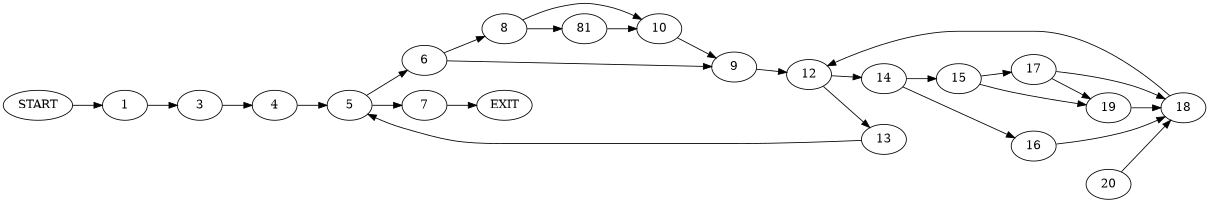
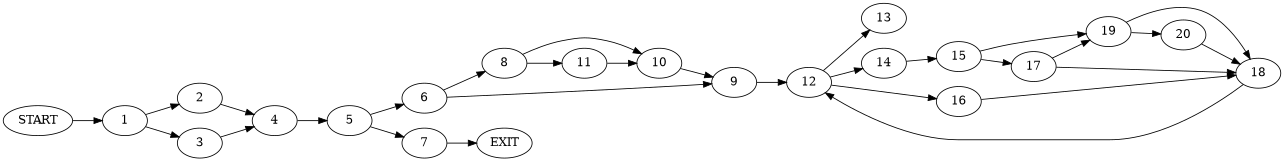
(584, 29) -> (584, 63)
none -> (1142, 33)
none -> (200, 98)
(955, 111) -> (880, 91)
(617, 144) -> none
